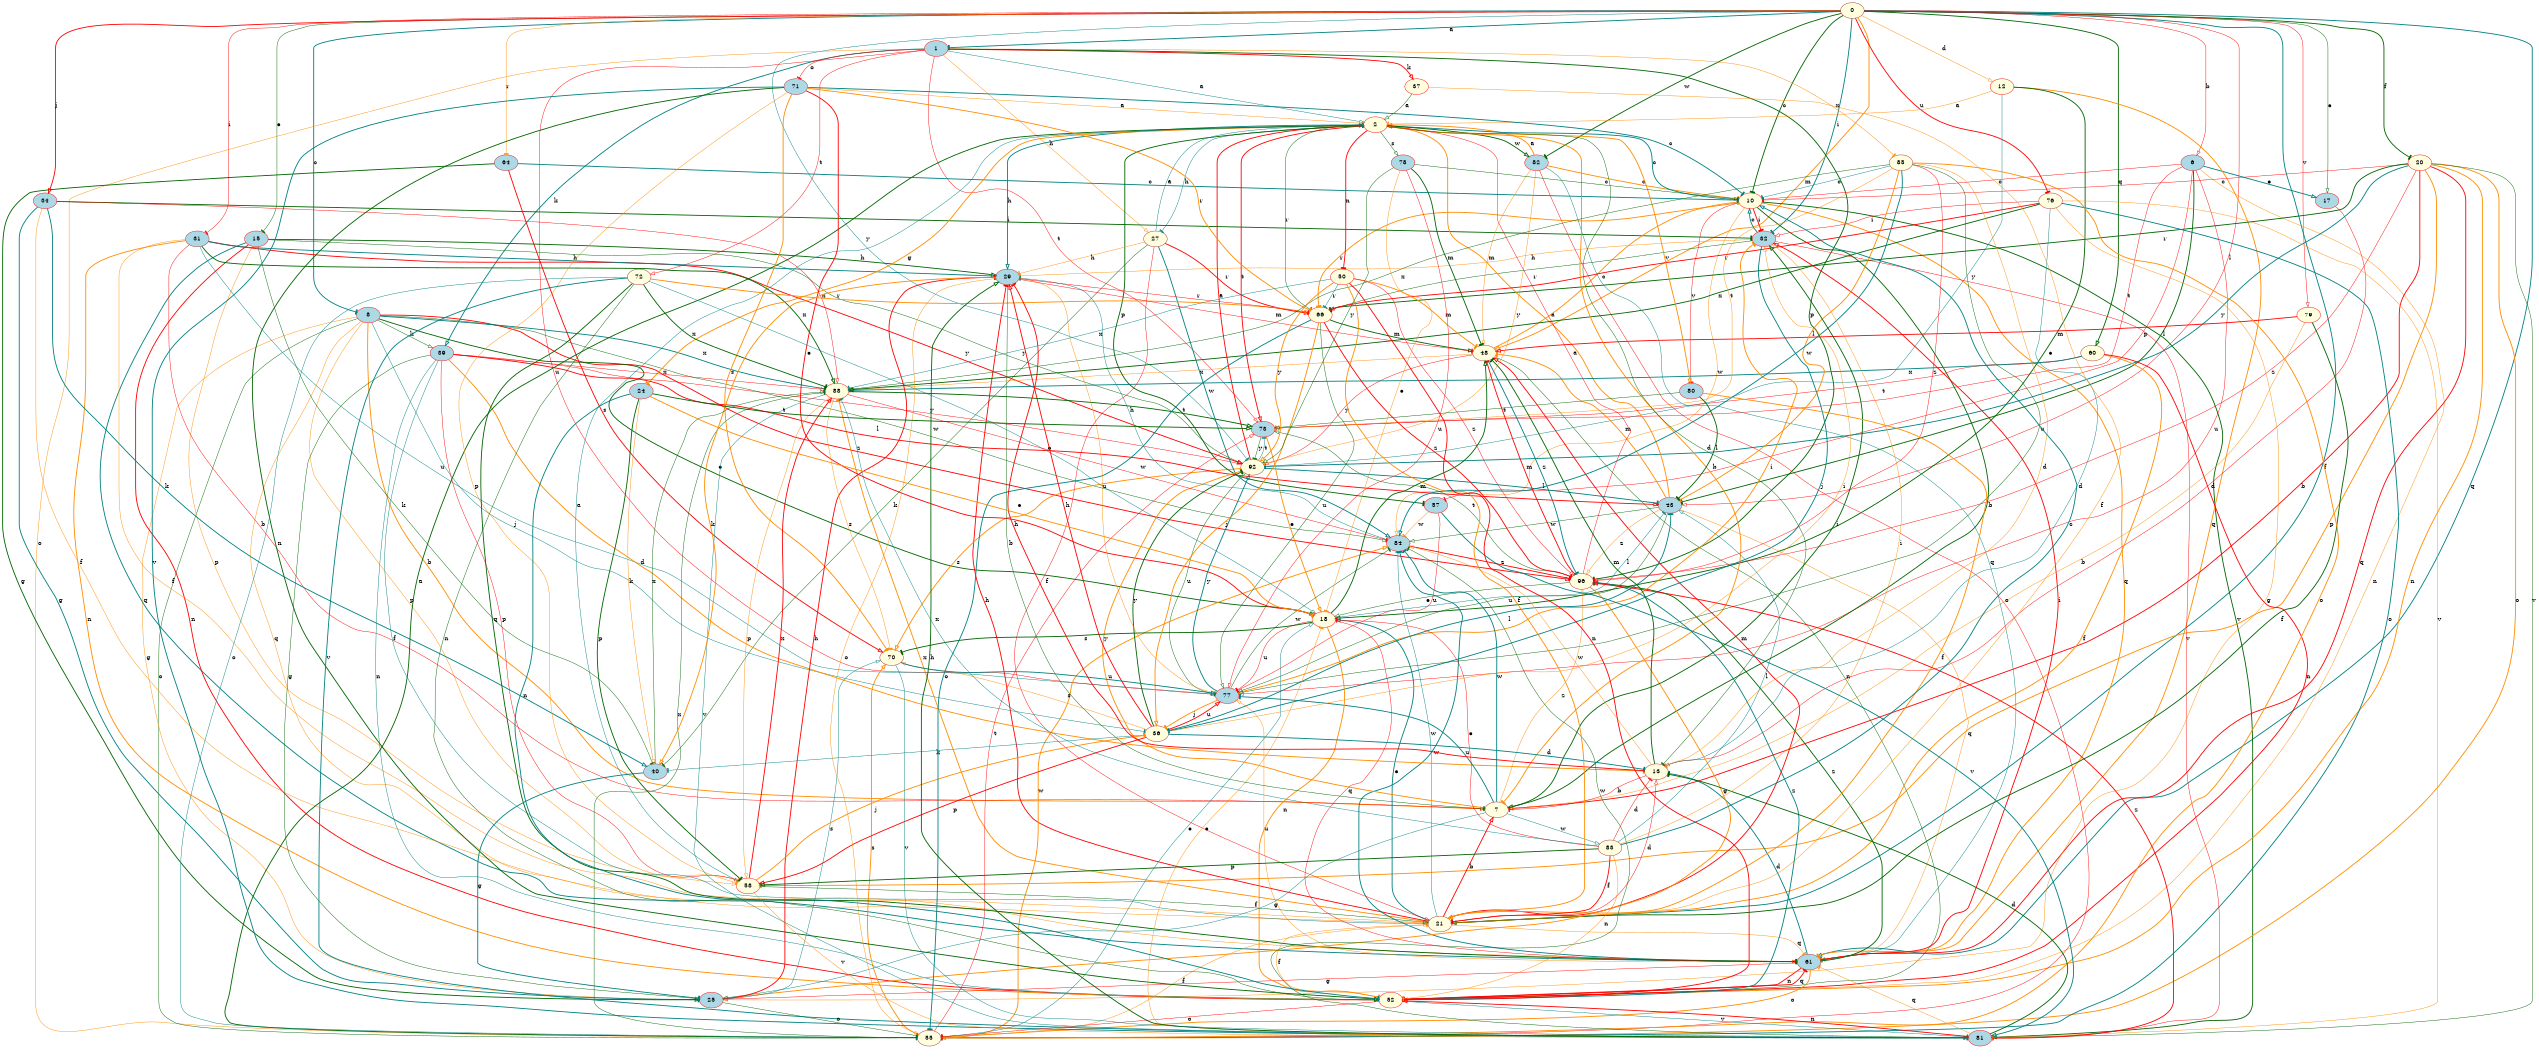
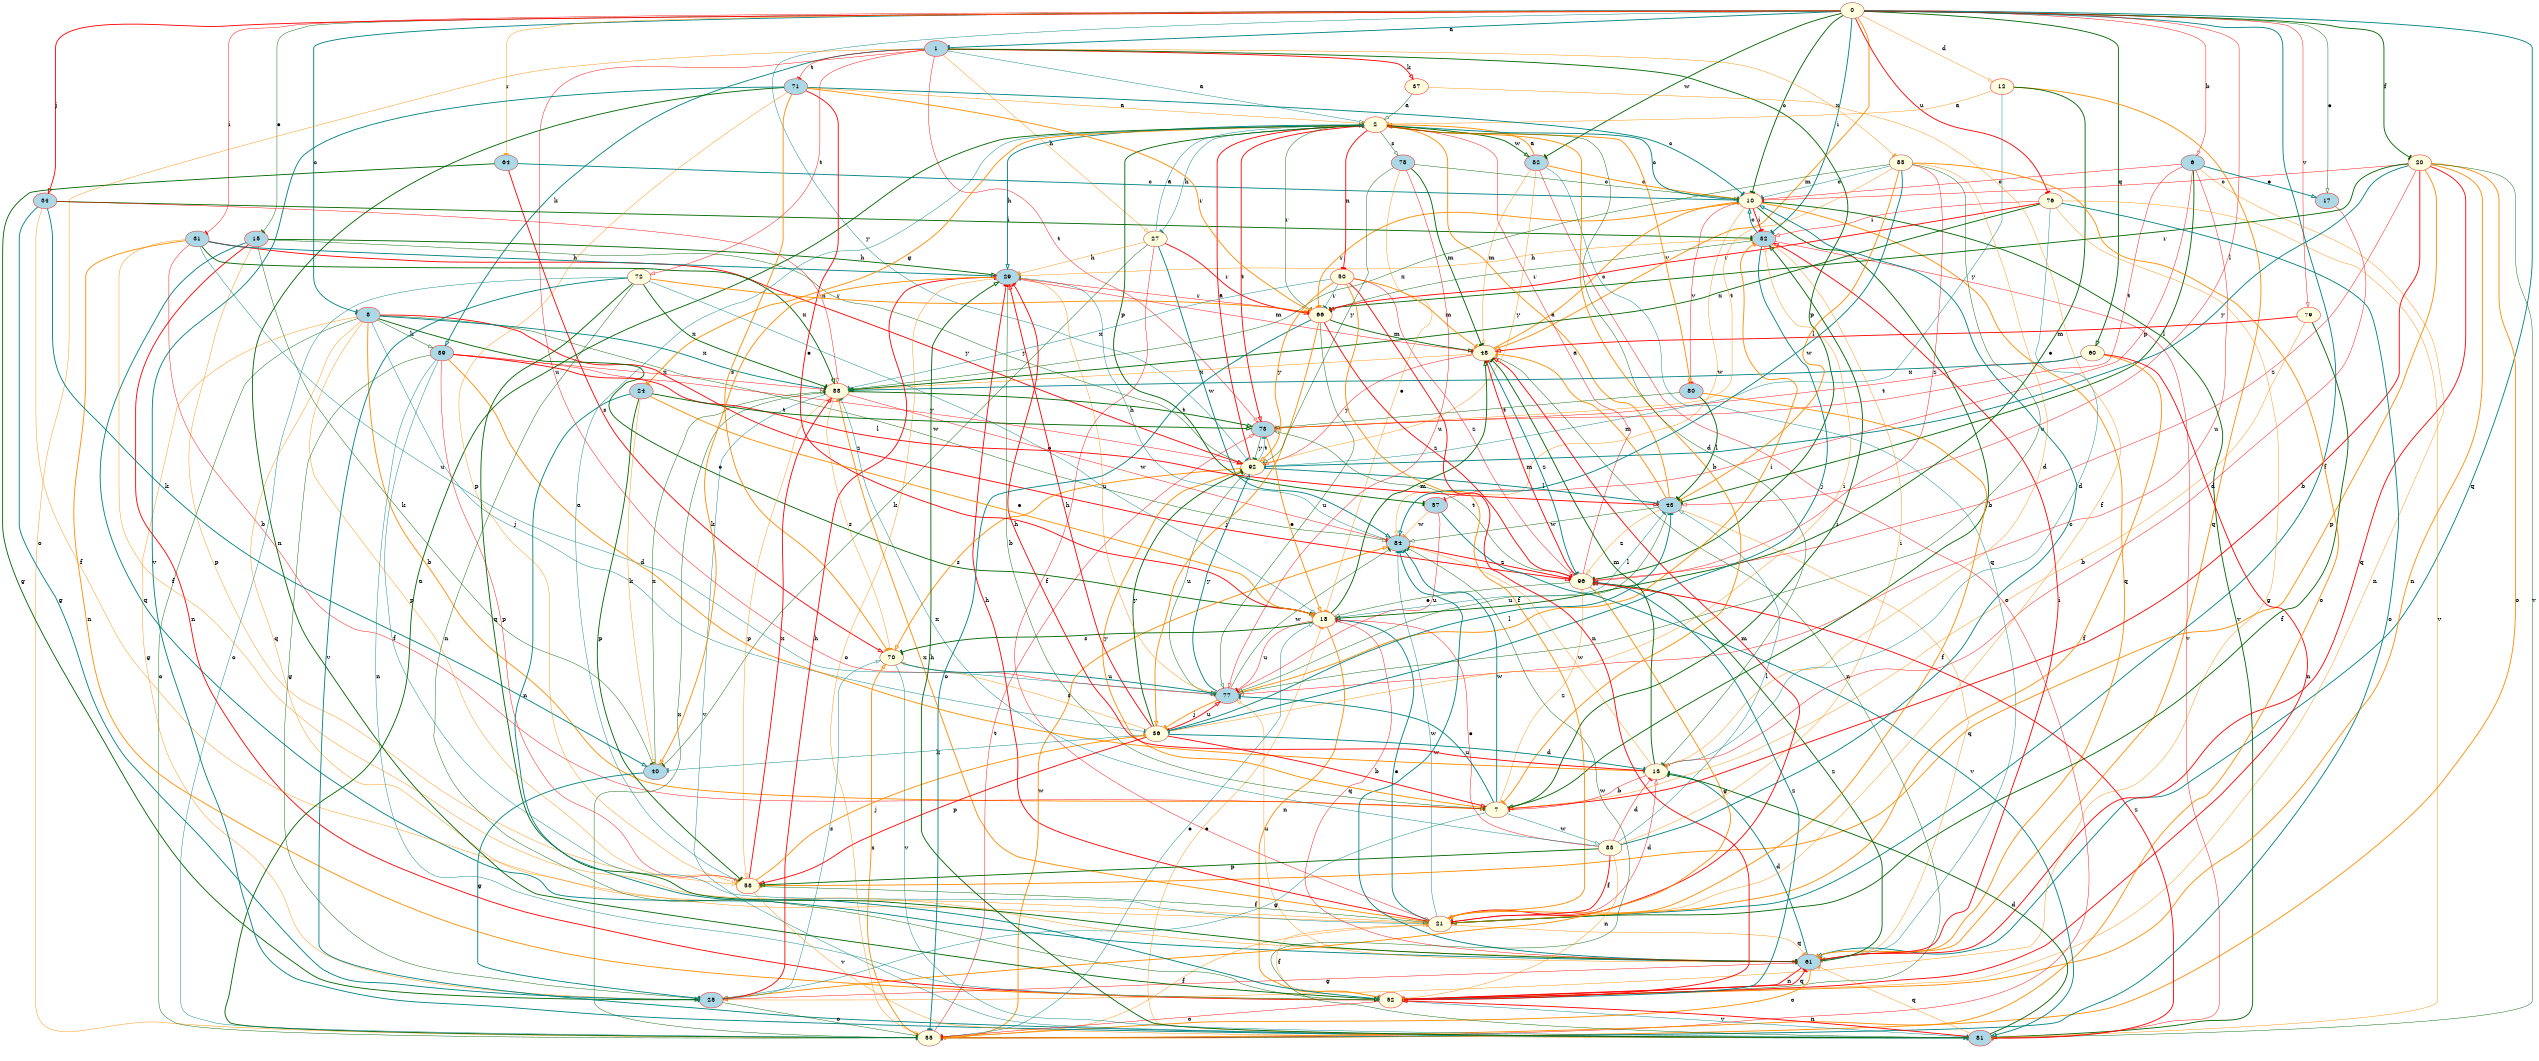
(812, 68) -> (812, 68)
(1468, 867) -> (1318, 765)
